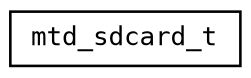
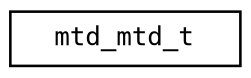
(125, 39) -> (125, 39)
